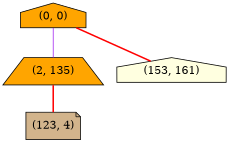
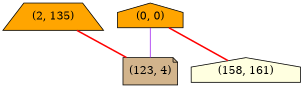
(53, 43) -> (150, 43)
(172, 71) -> (246, 71)
